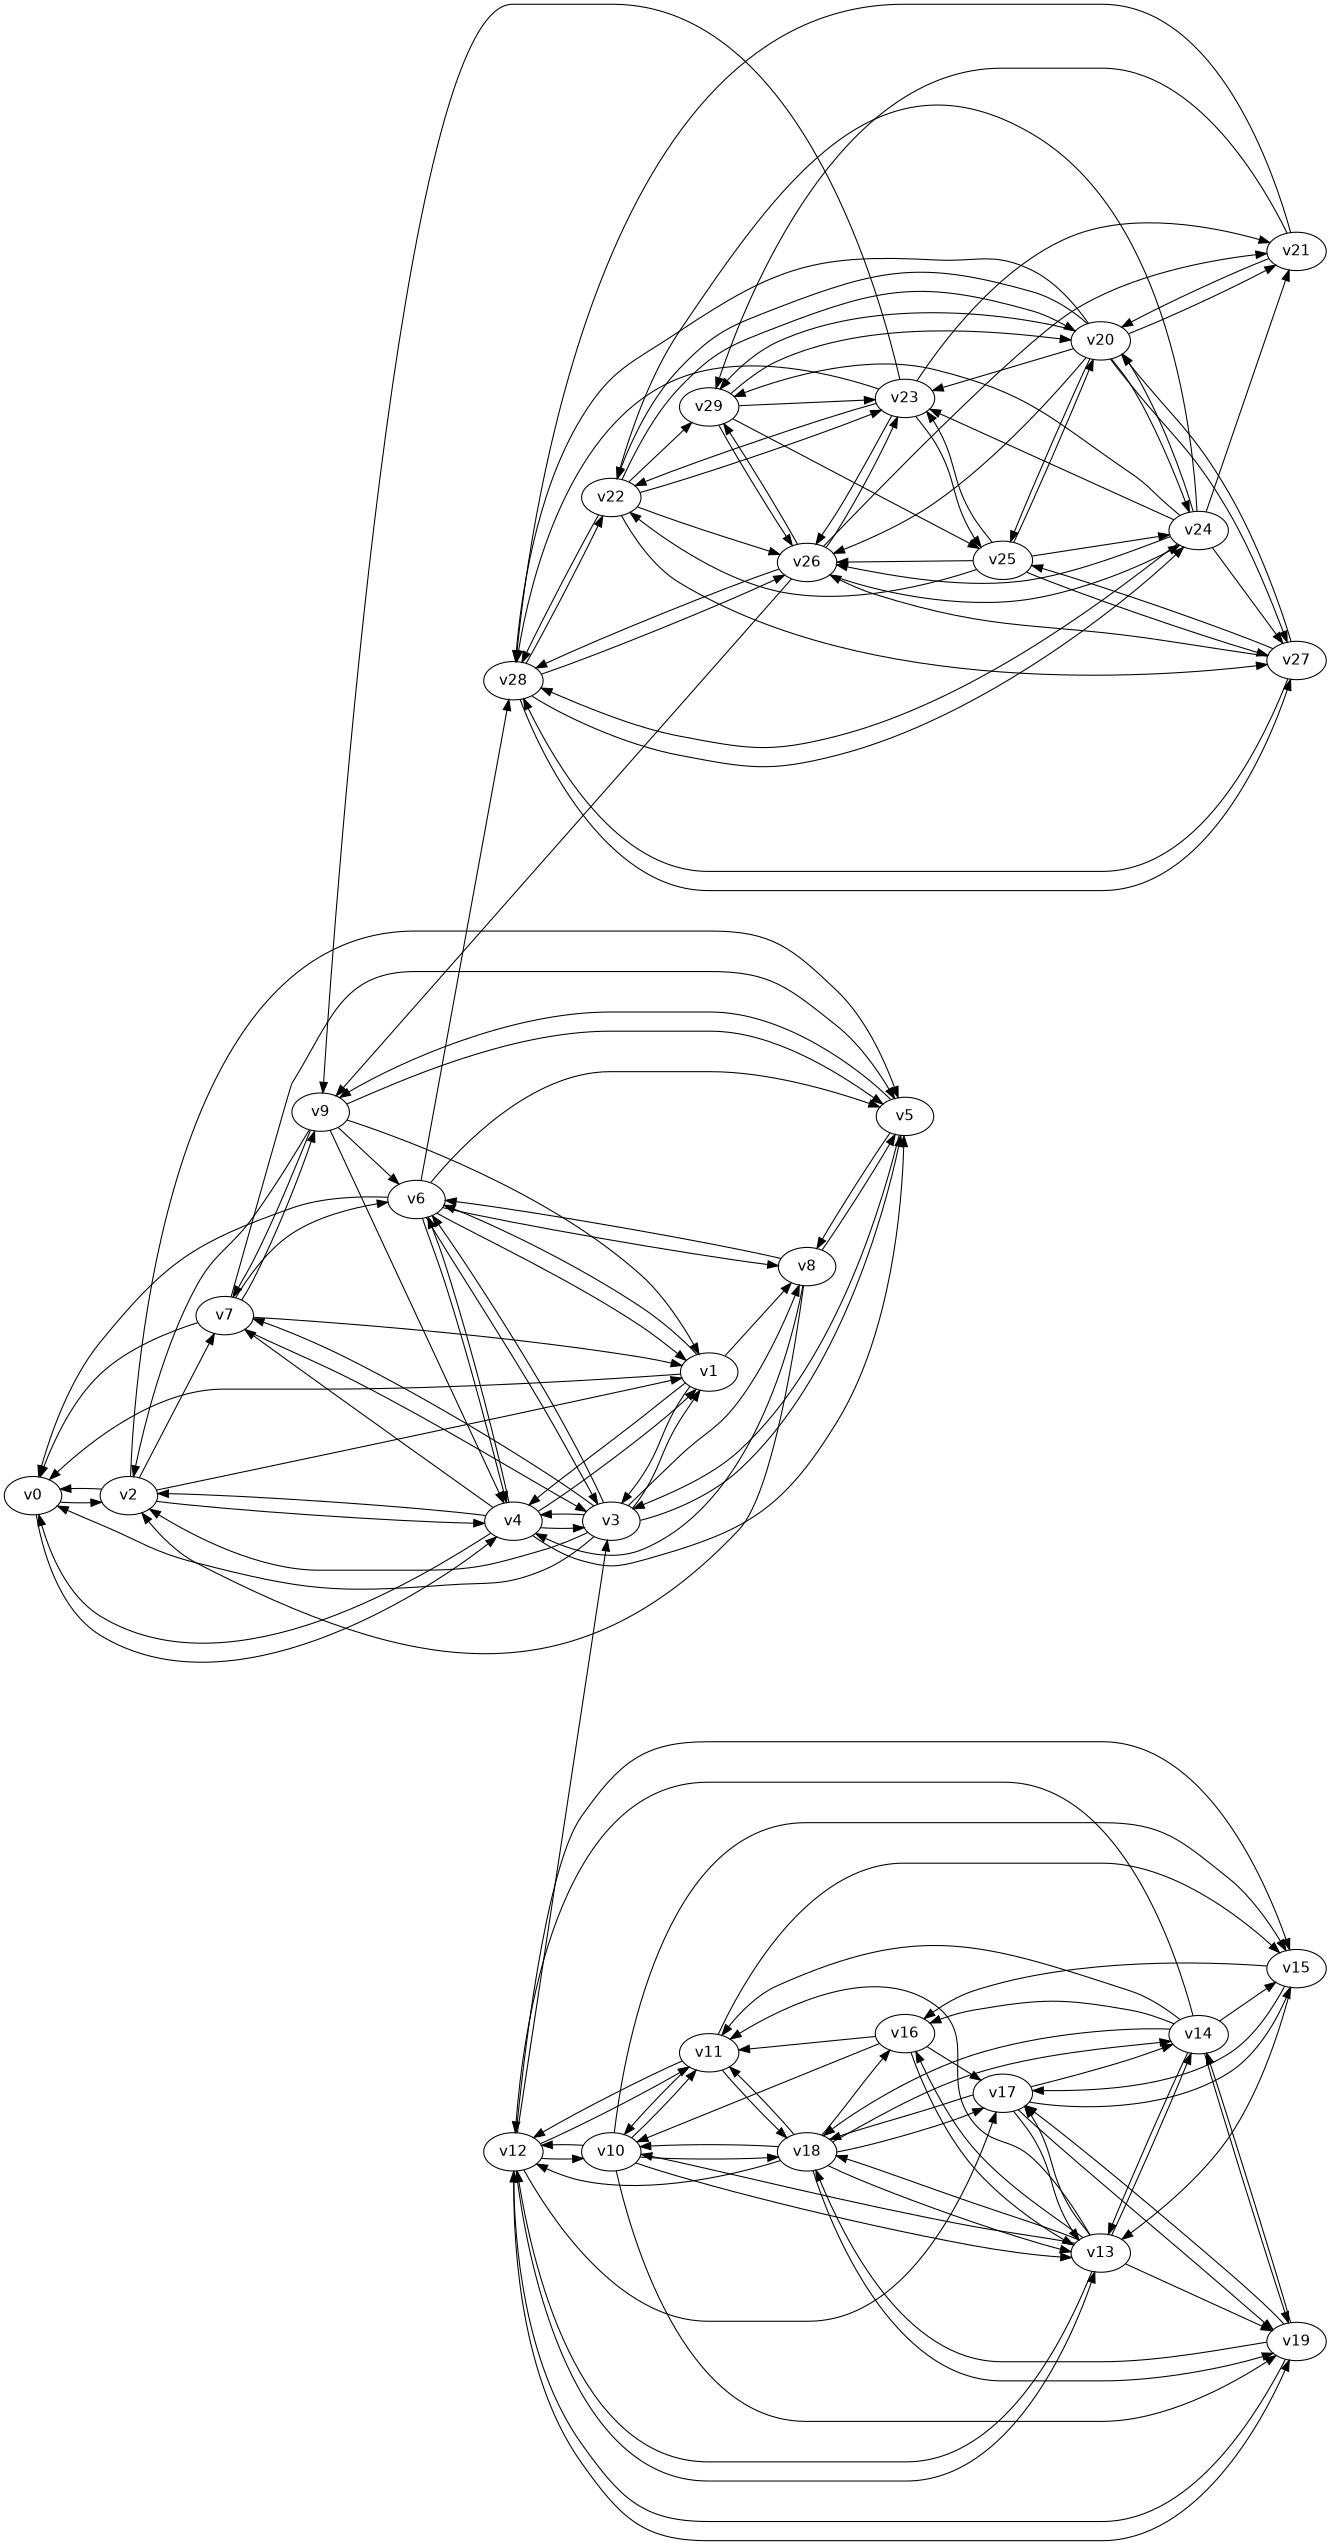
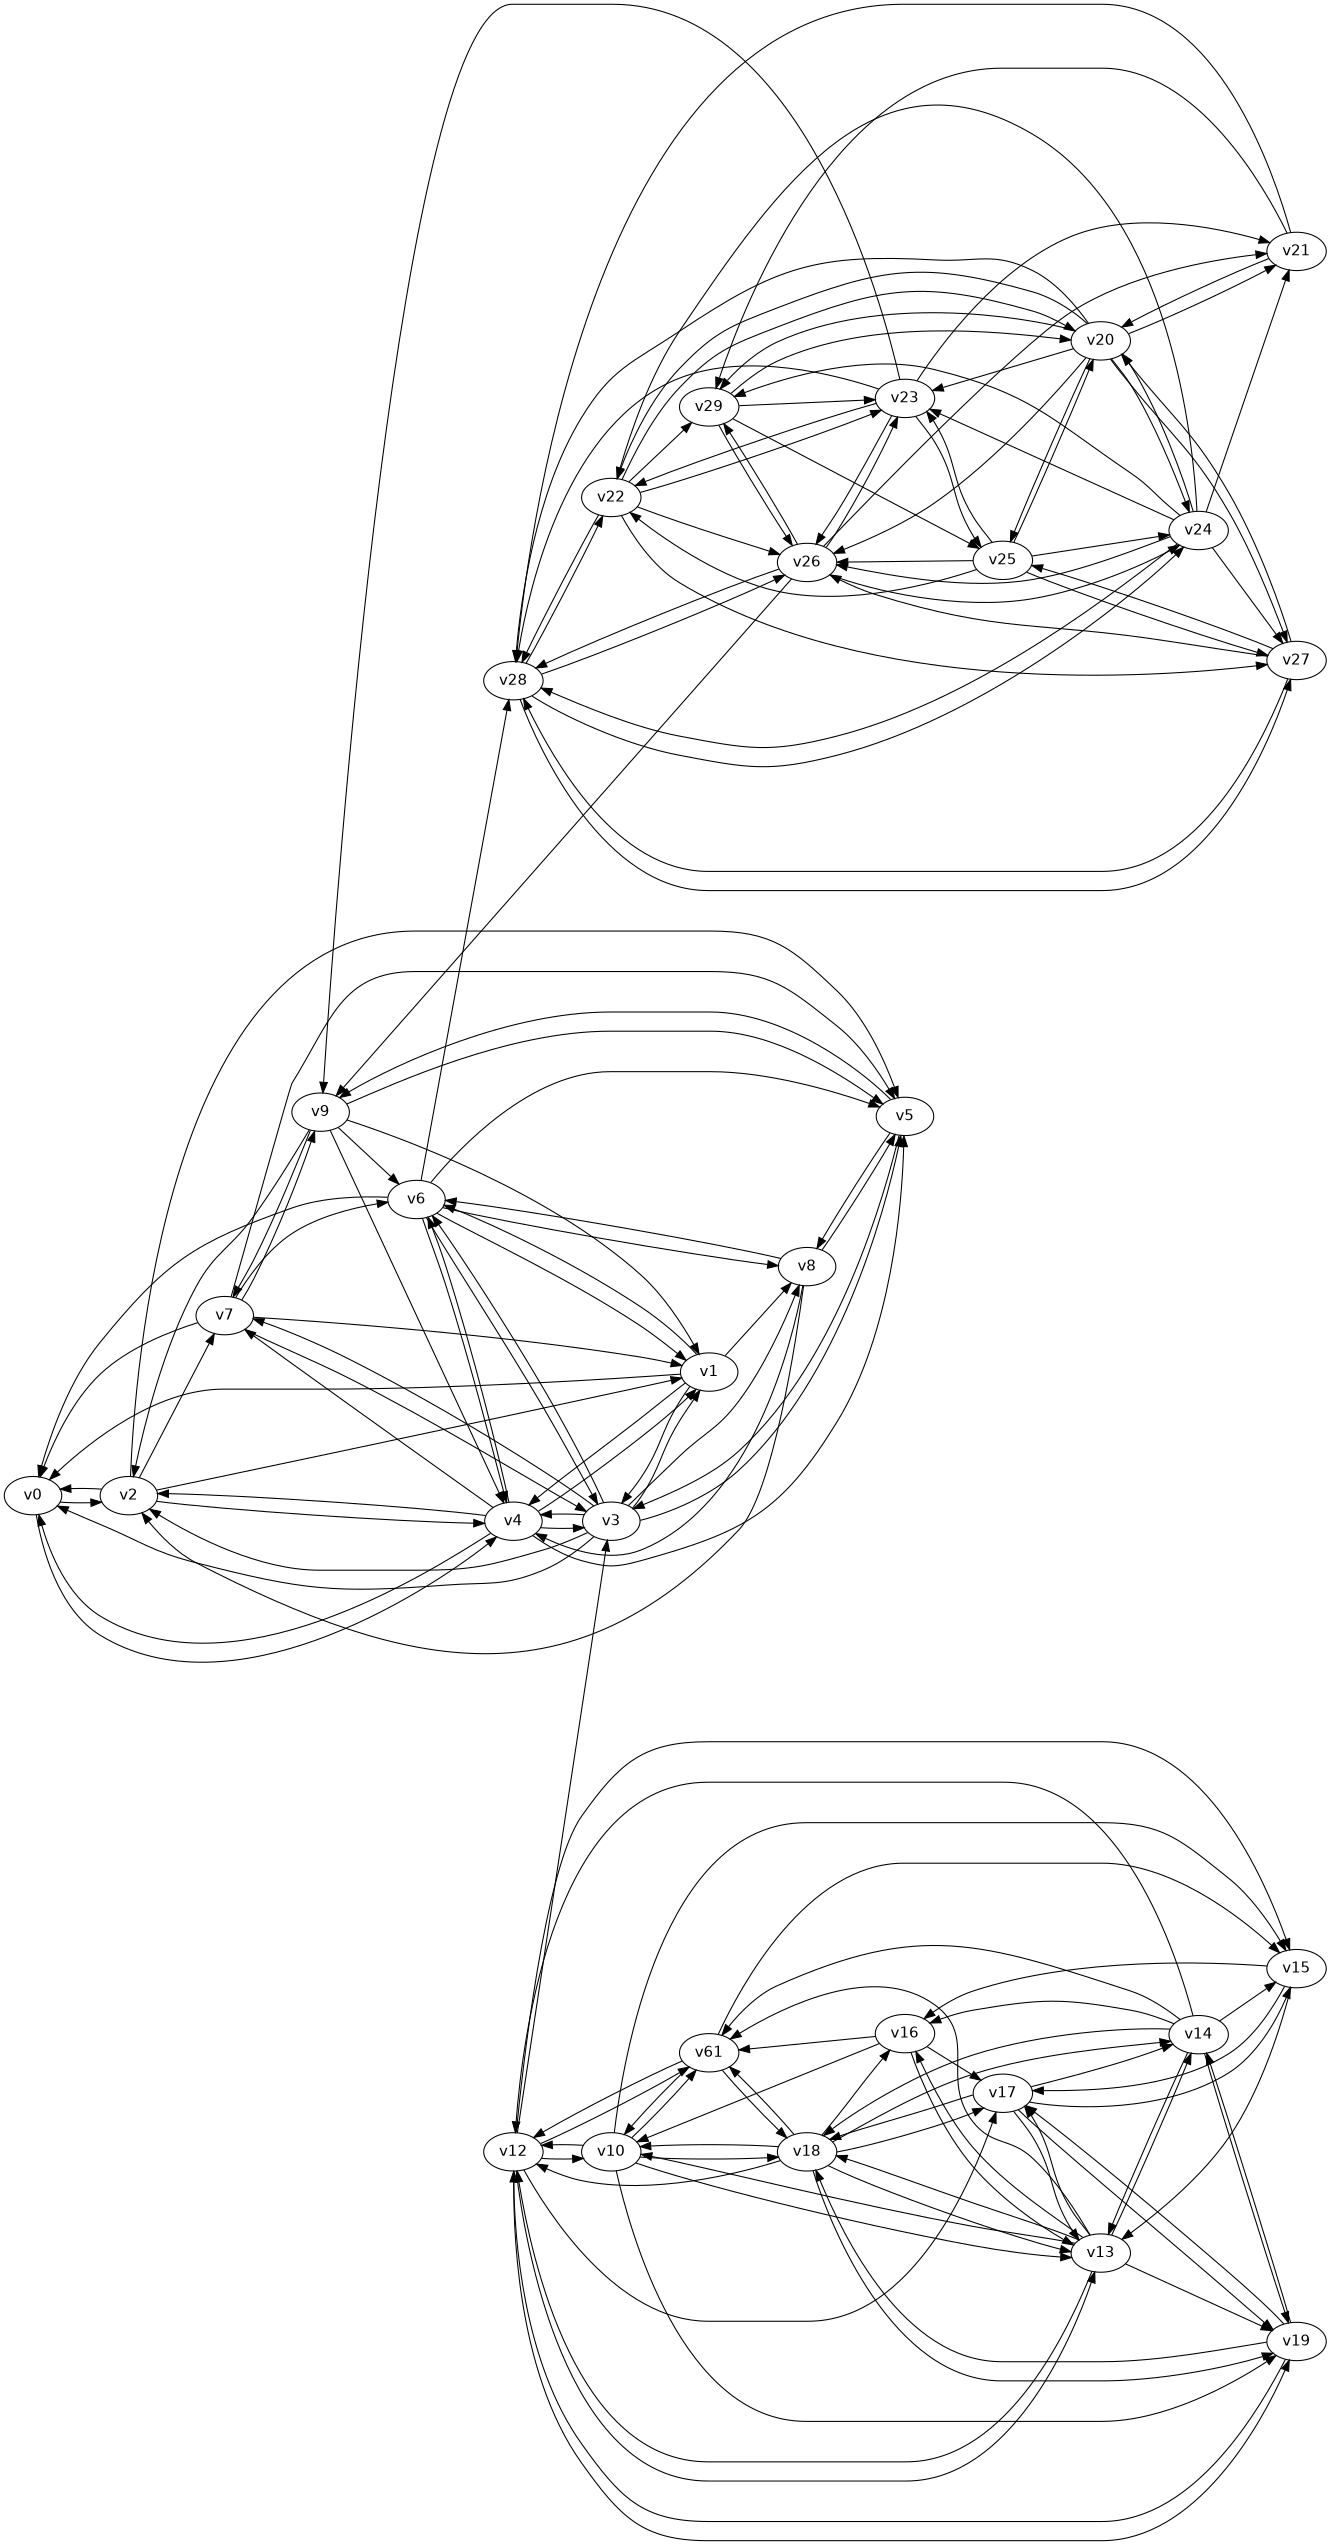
(709, 2053) -> (709, 2053)
